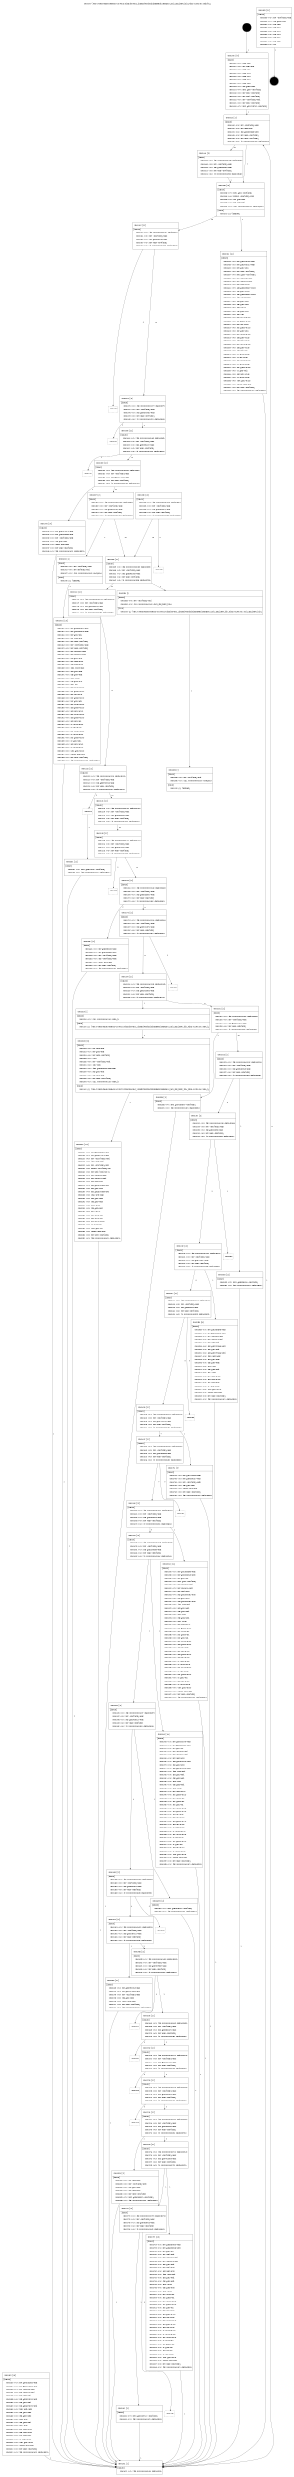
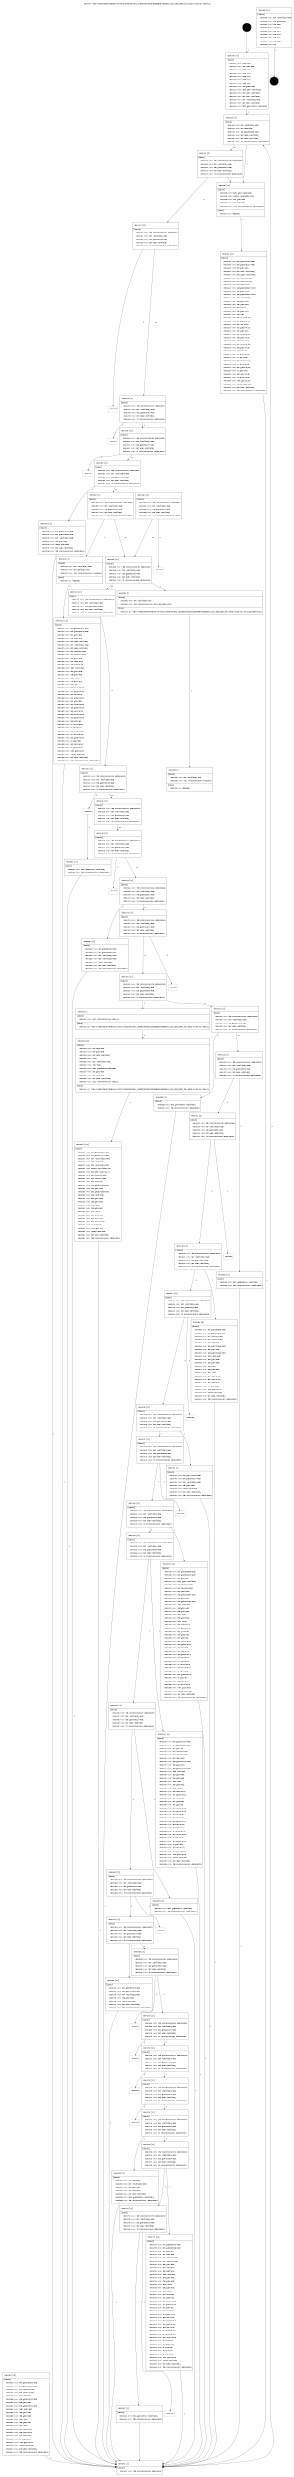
(198, 224) -> (188, 199)
